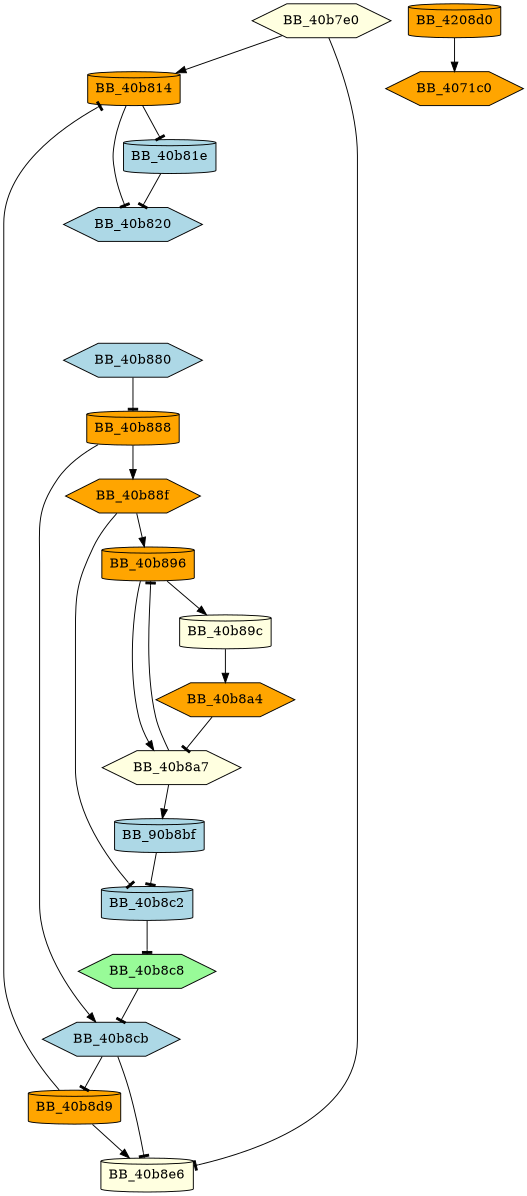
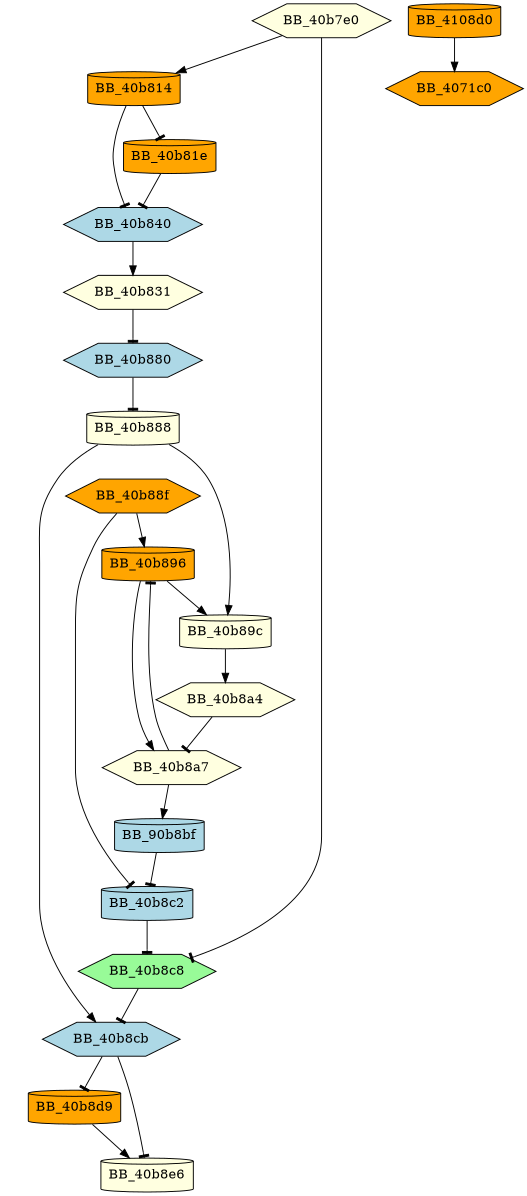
(455, 21) -> (455, 21)
(170, 157) -> (170, 157)
(133, 224) -> (133, 224)
none -> (133, 292)
(133, 428) -> (133, 428)
(133, 457) -> (223, 515)
(4, 586) -> none
(357, 645) -> (322, 530)
(225, 700) -> (225, 700)
